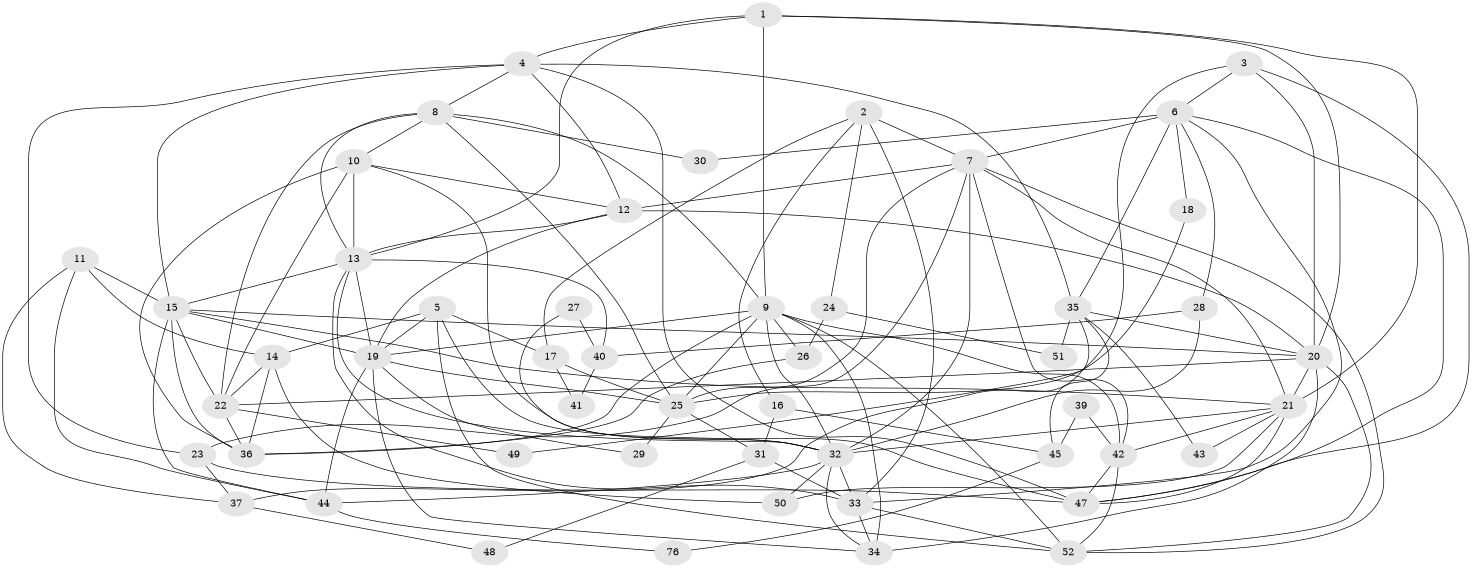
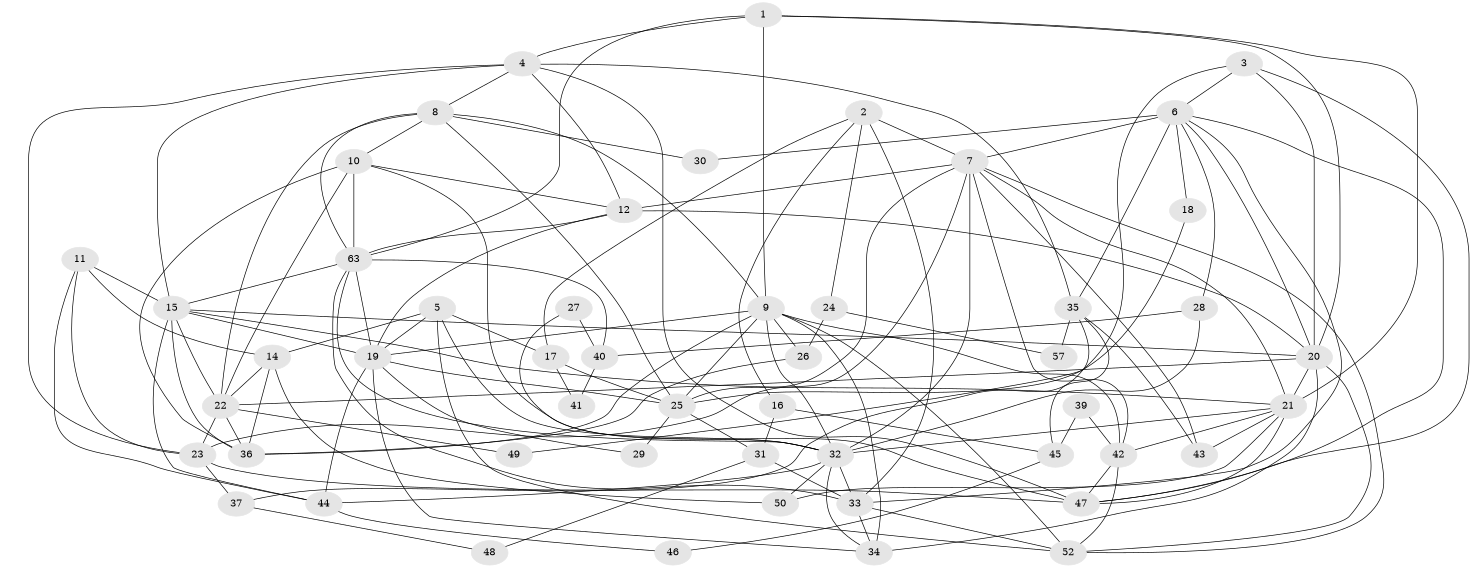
(354, 259) -> (354, 259)
none -> (1101, 299)
(1194, 333) -> (1257, 228)
(1059, 357) -> (1059, 357)
none -> (210, 428)
(19, 448) -> (82, 392)
(673, 553) -> (673, 553)
